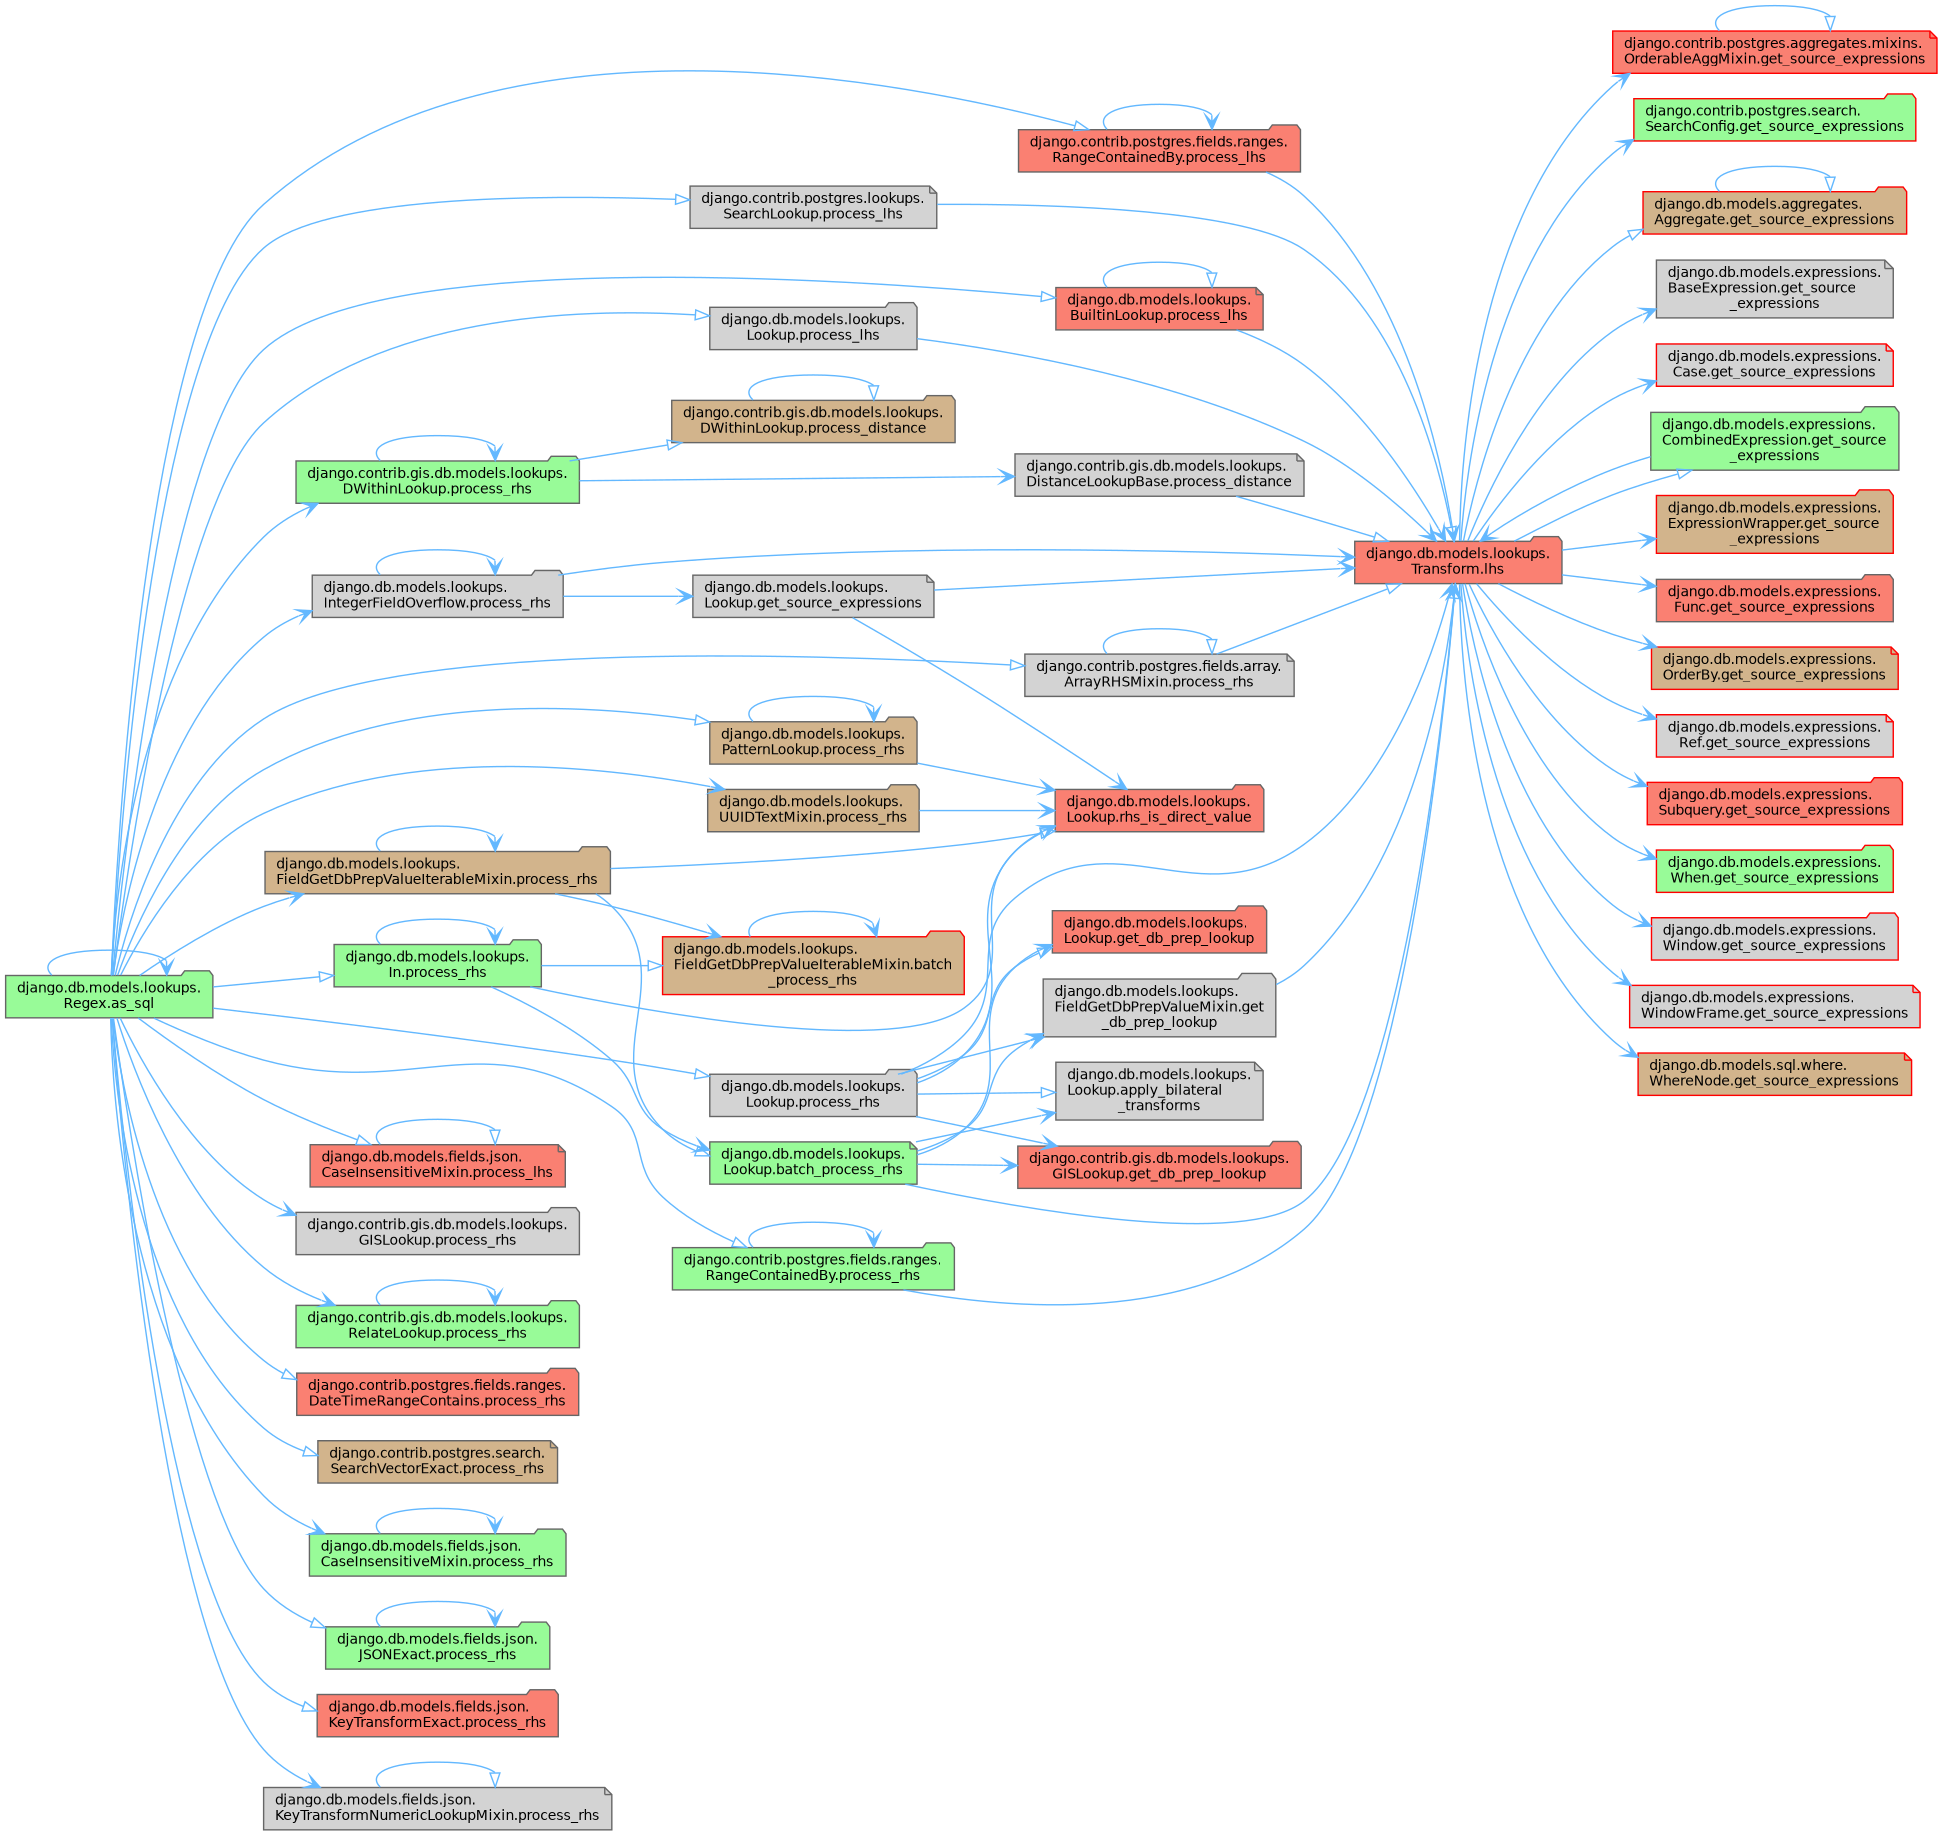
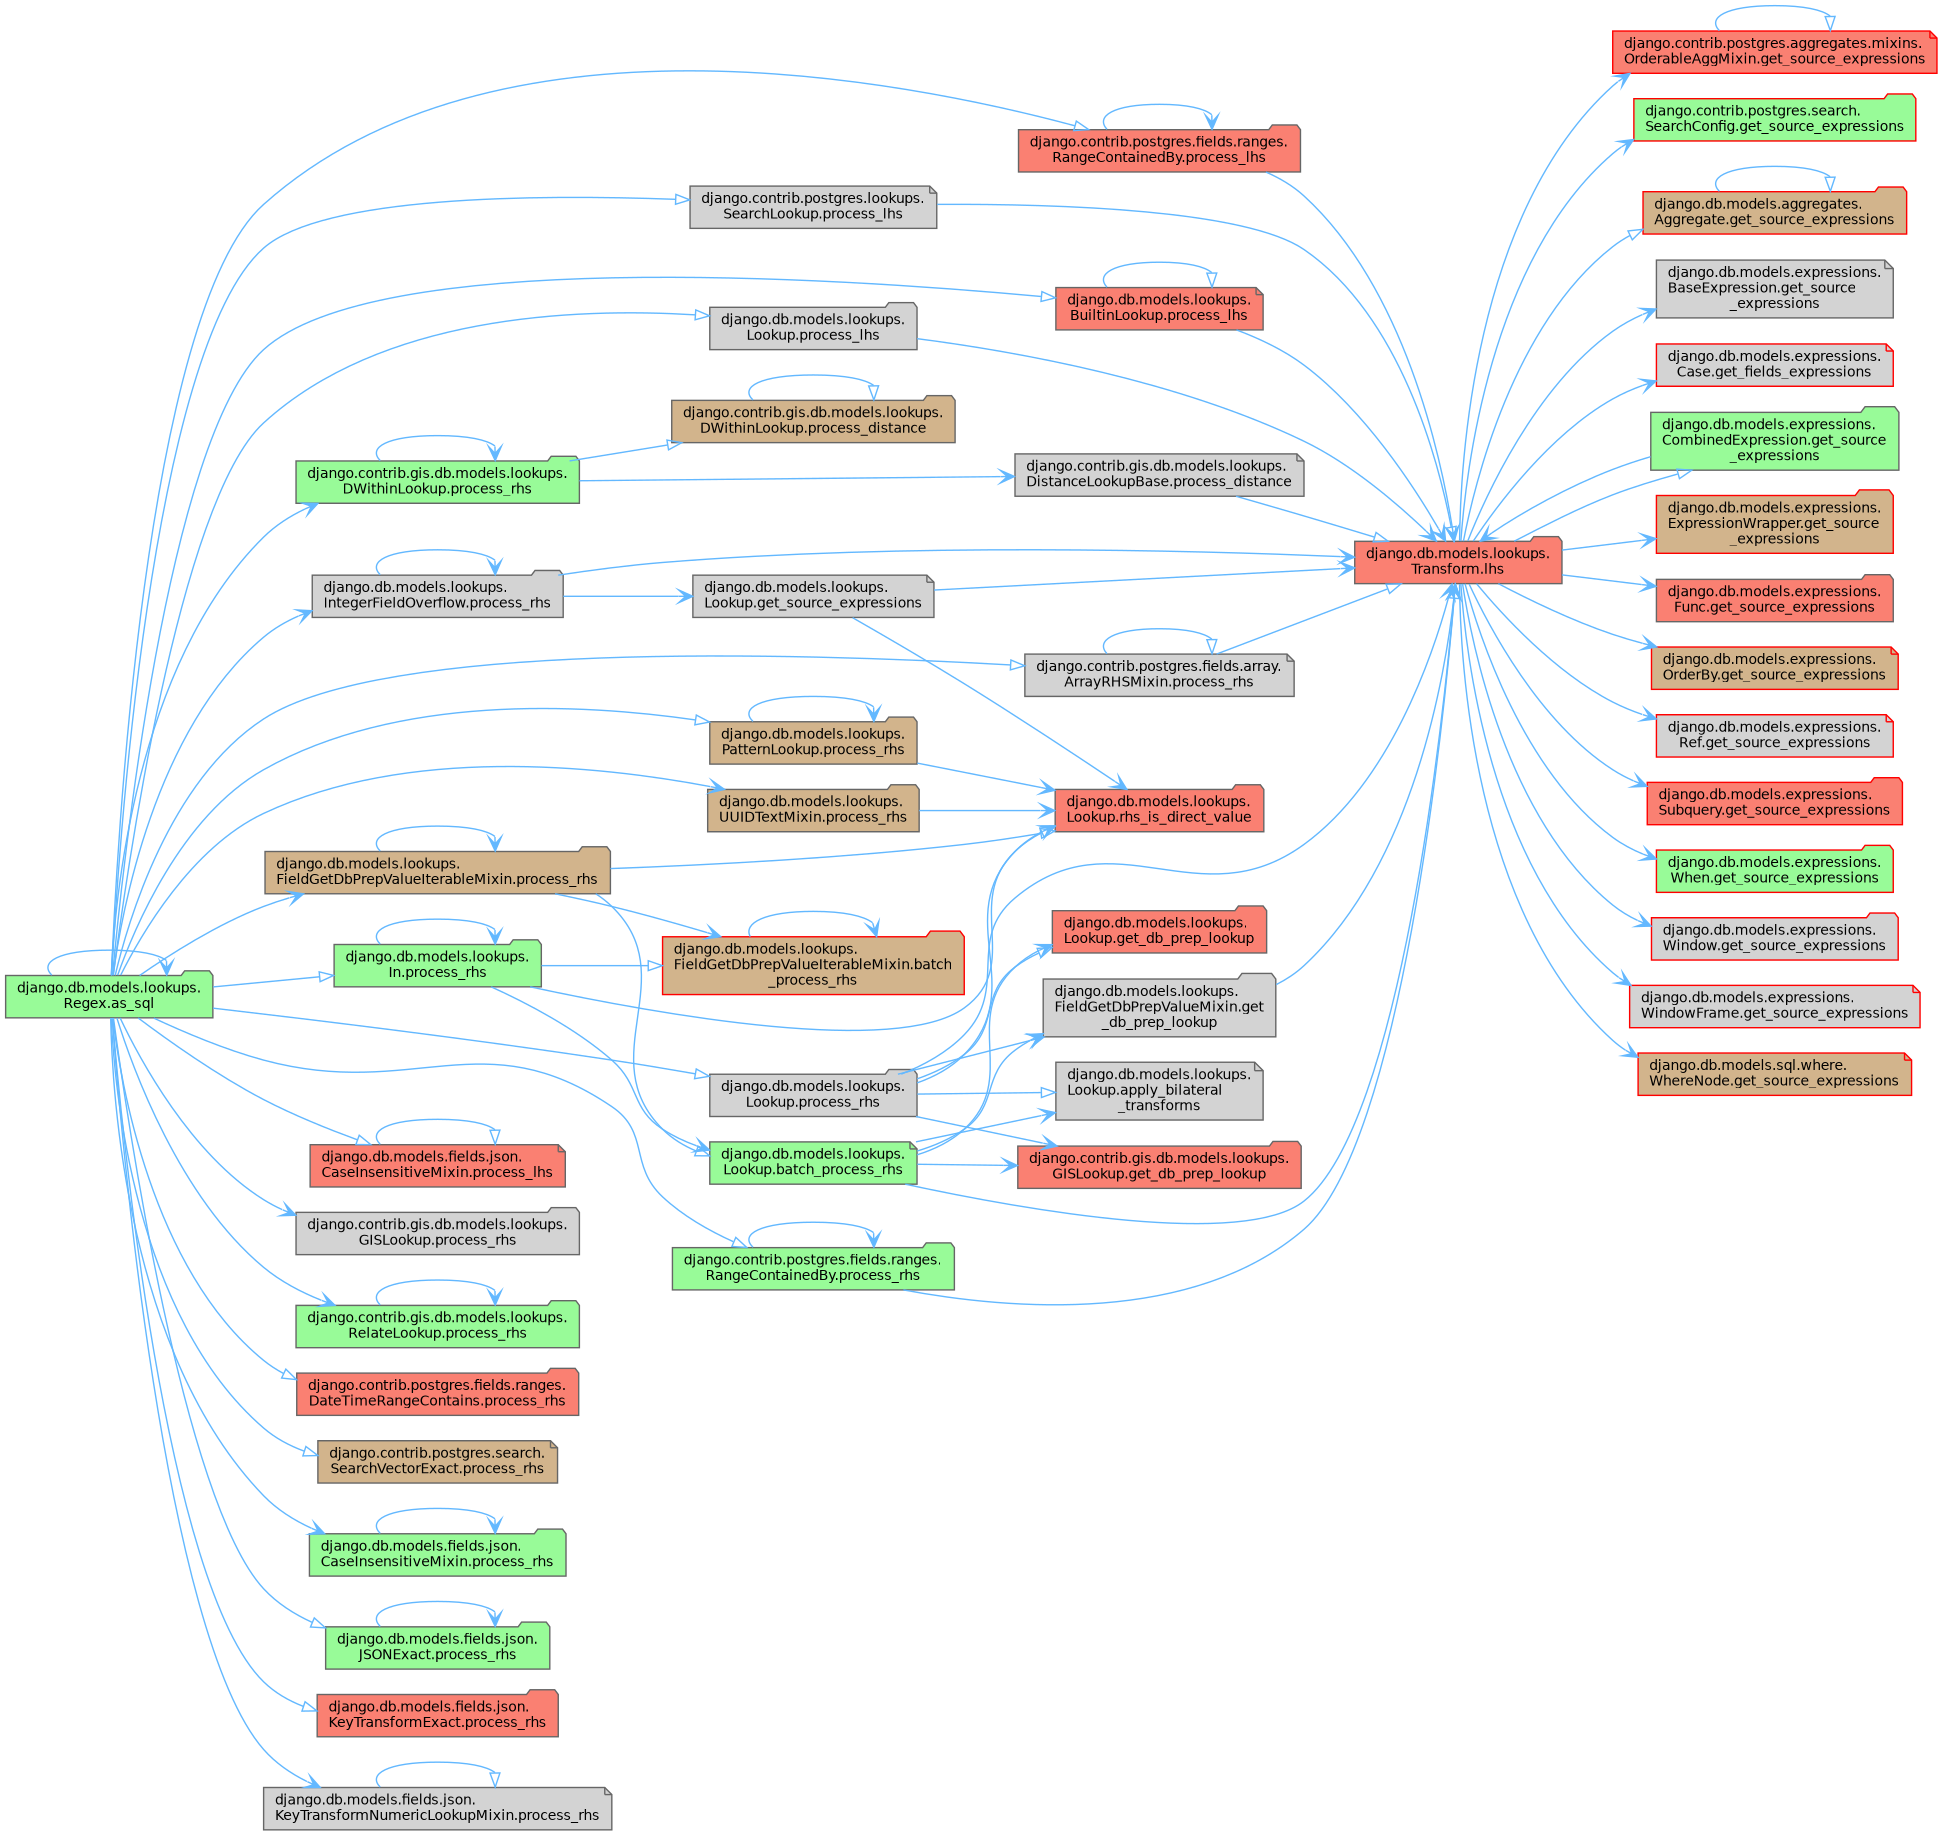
(1775, 365) -> (1775, 365)
